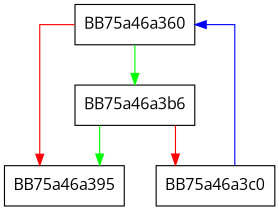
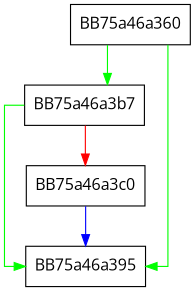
(40, 72) -> (168, 161)
(235, 81) -> (86, 220)
(135, 105) -> (85, 105)
